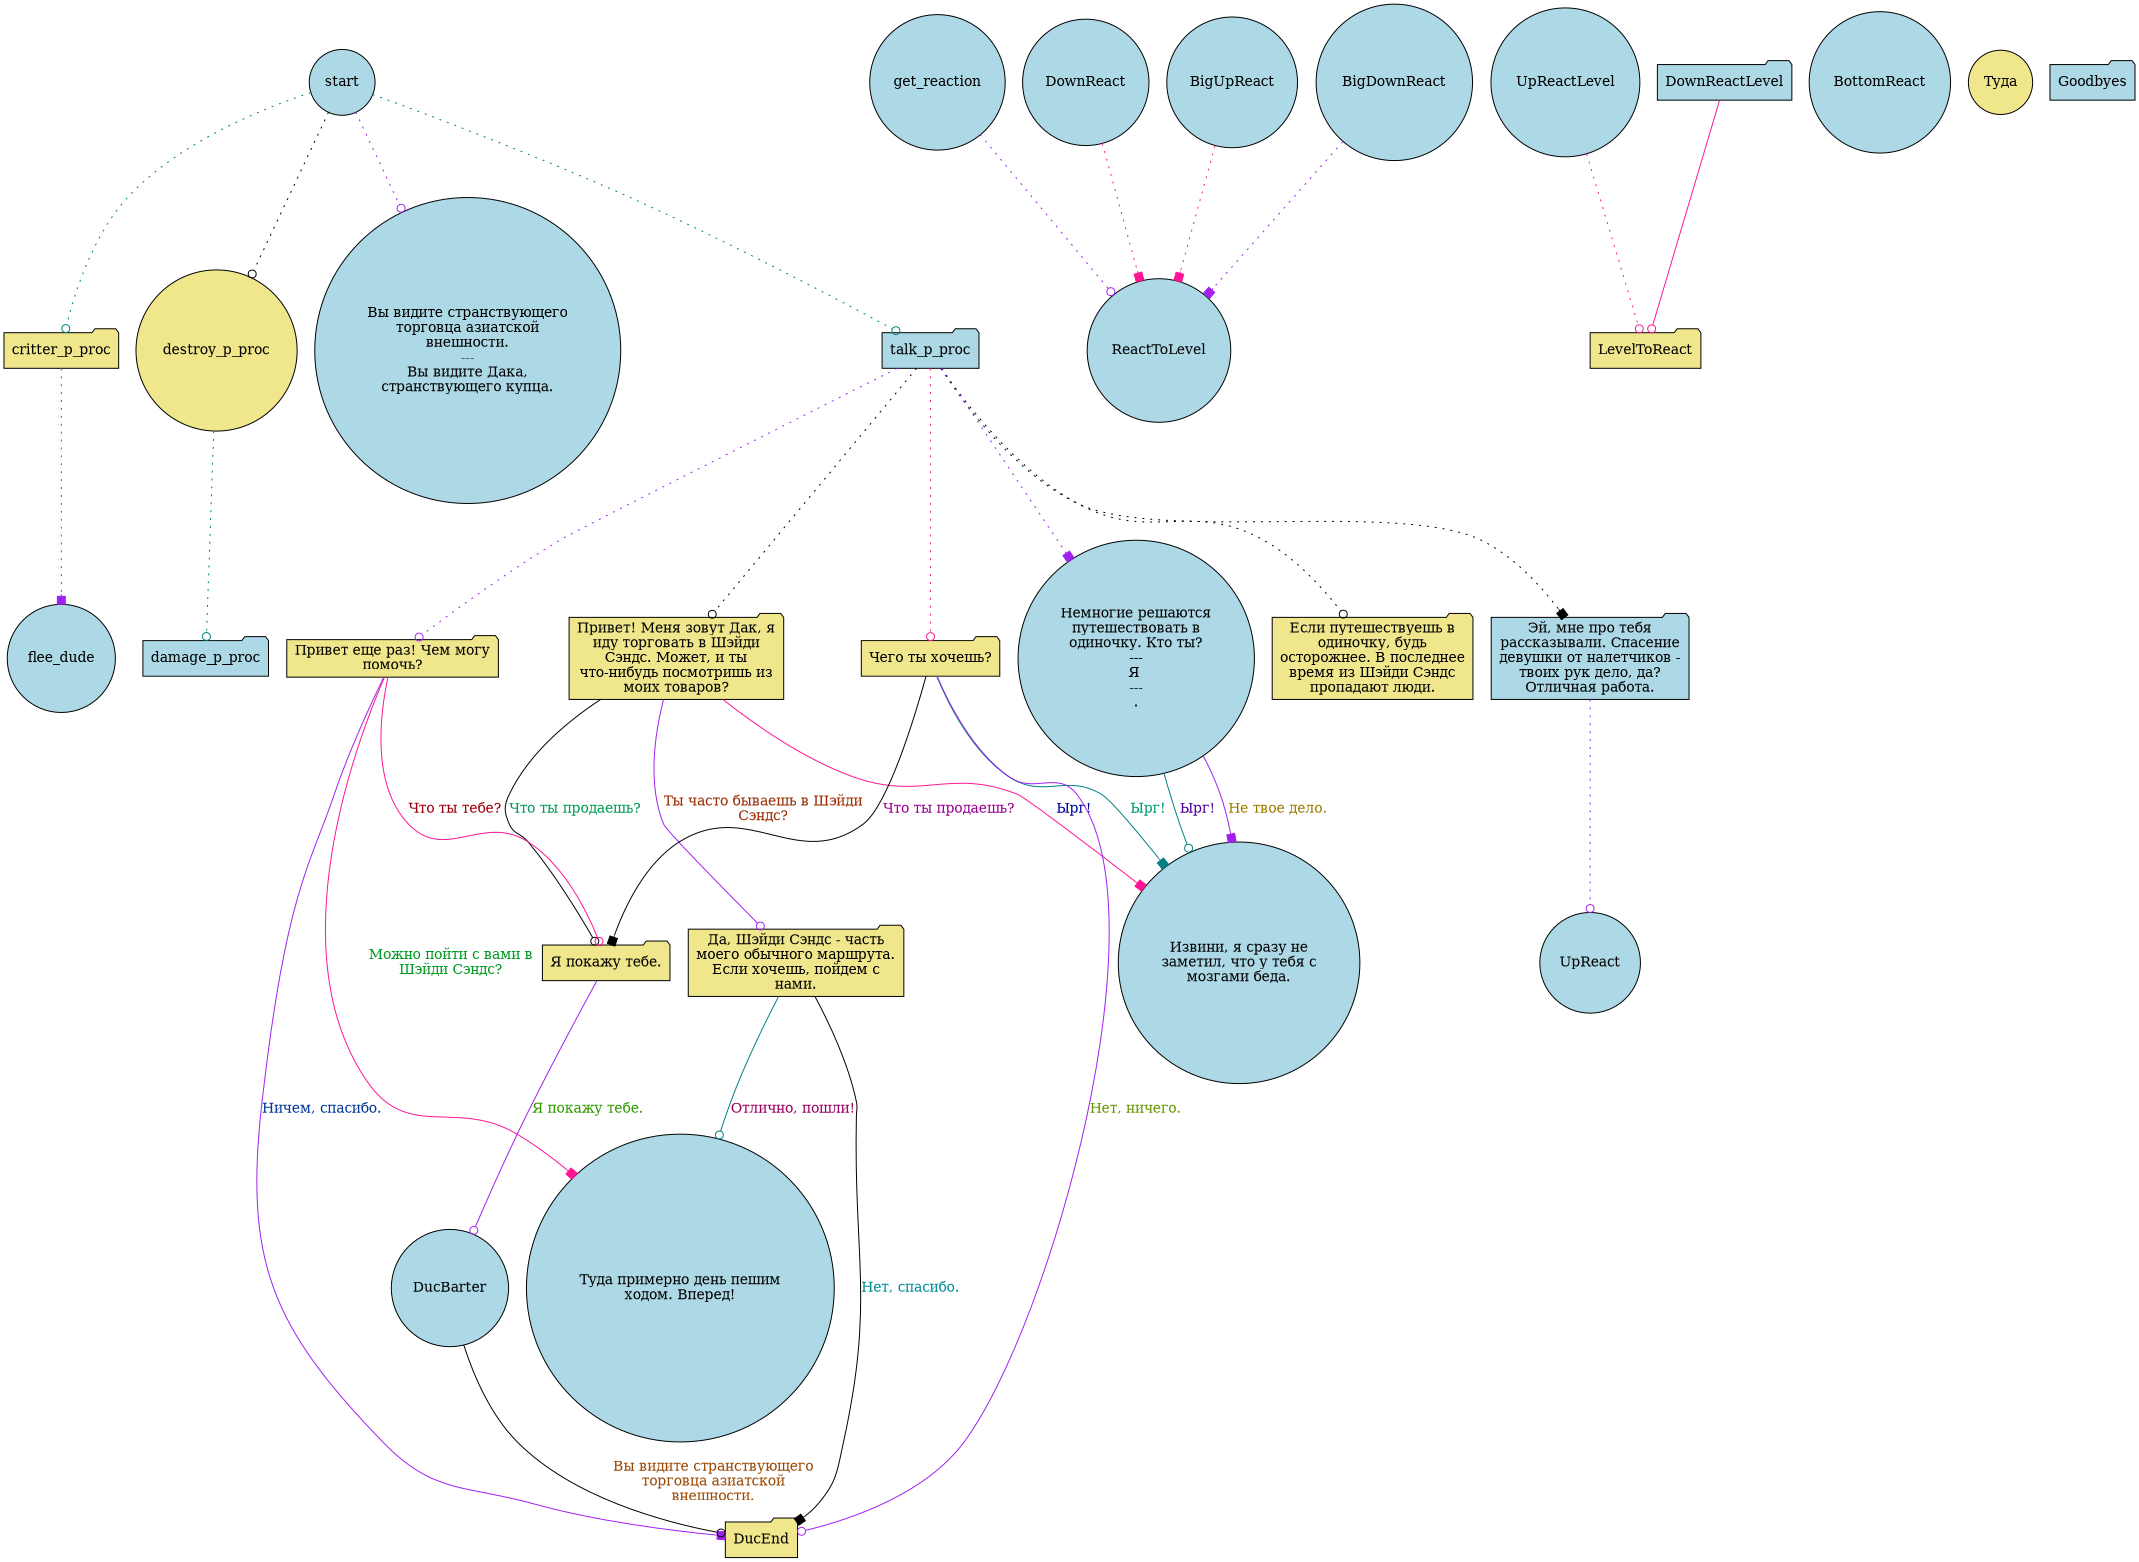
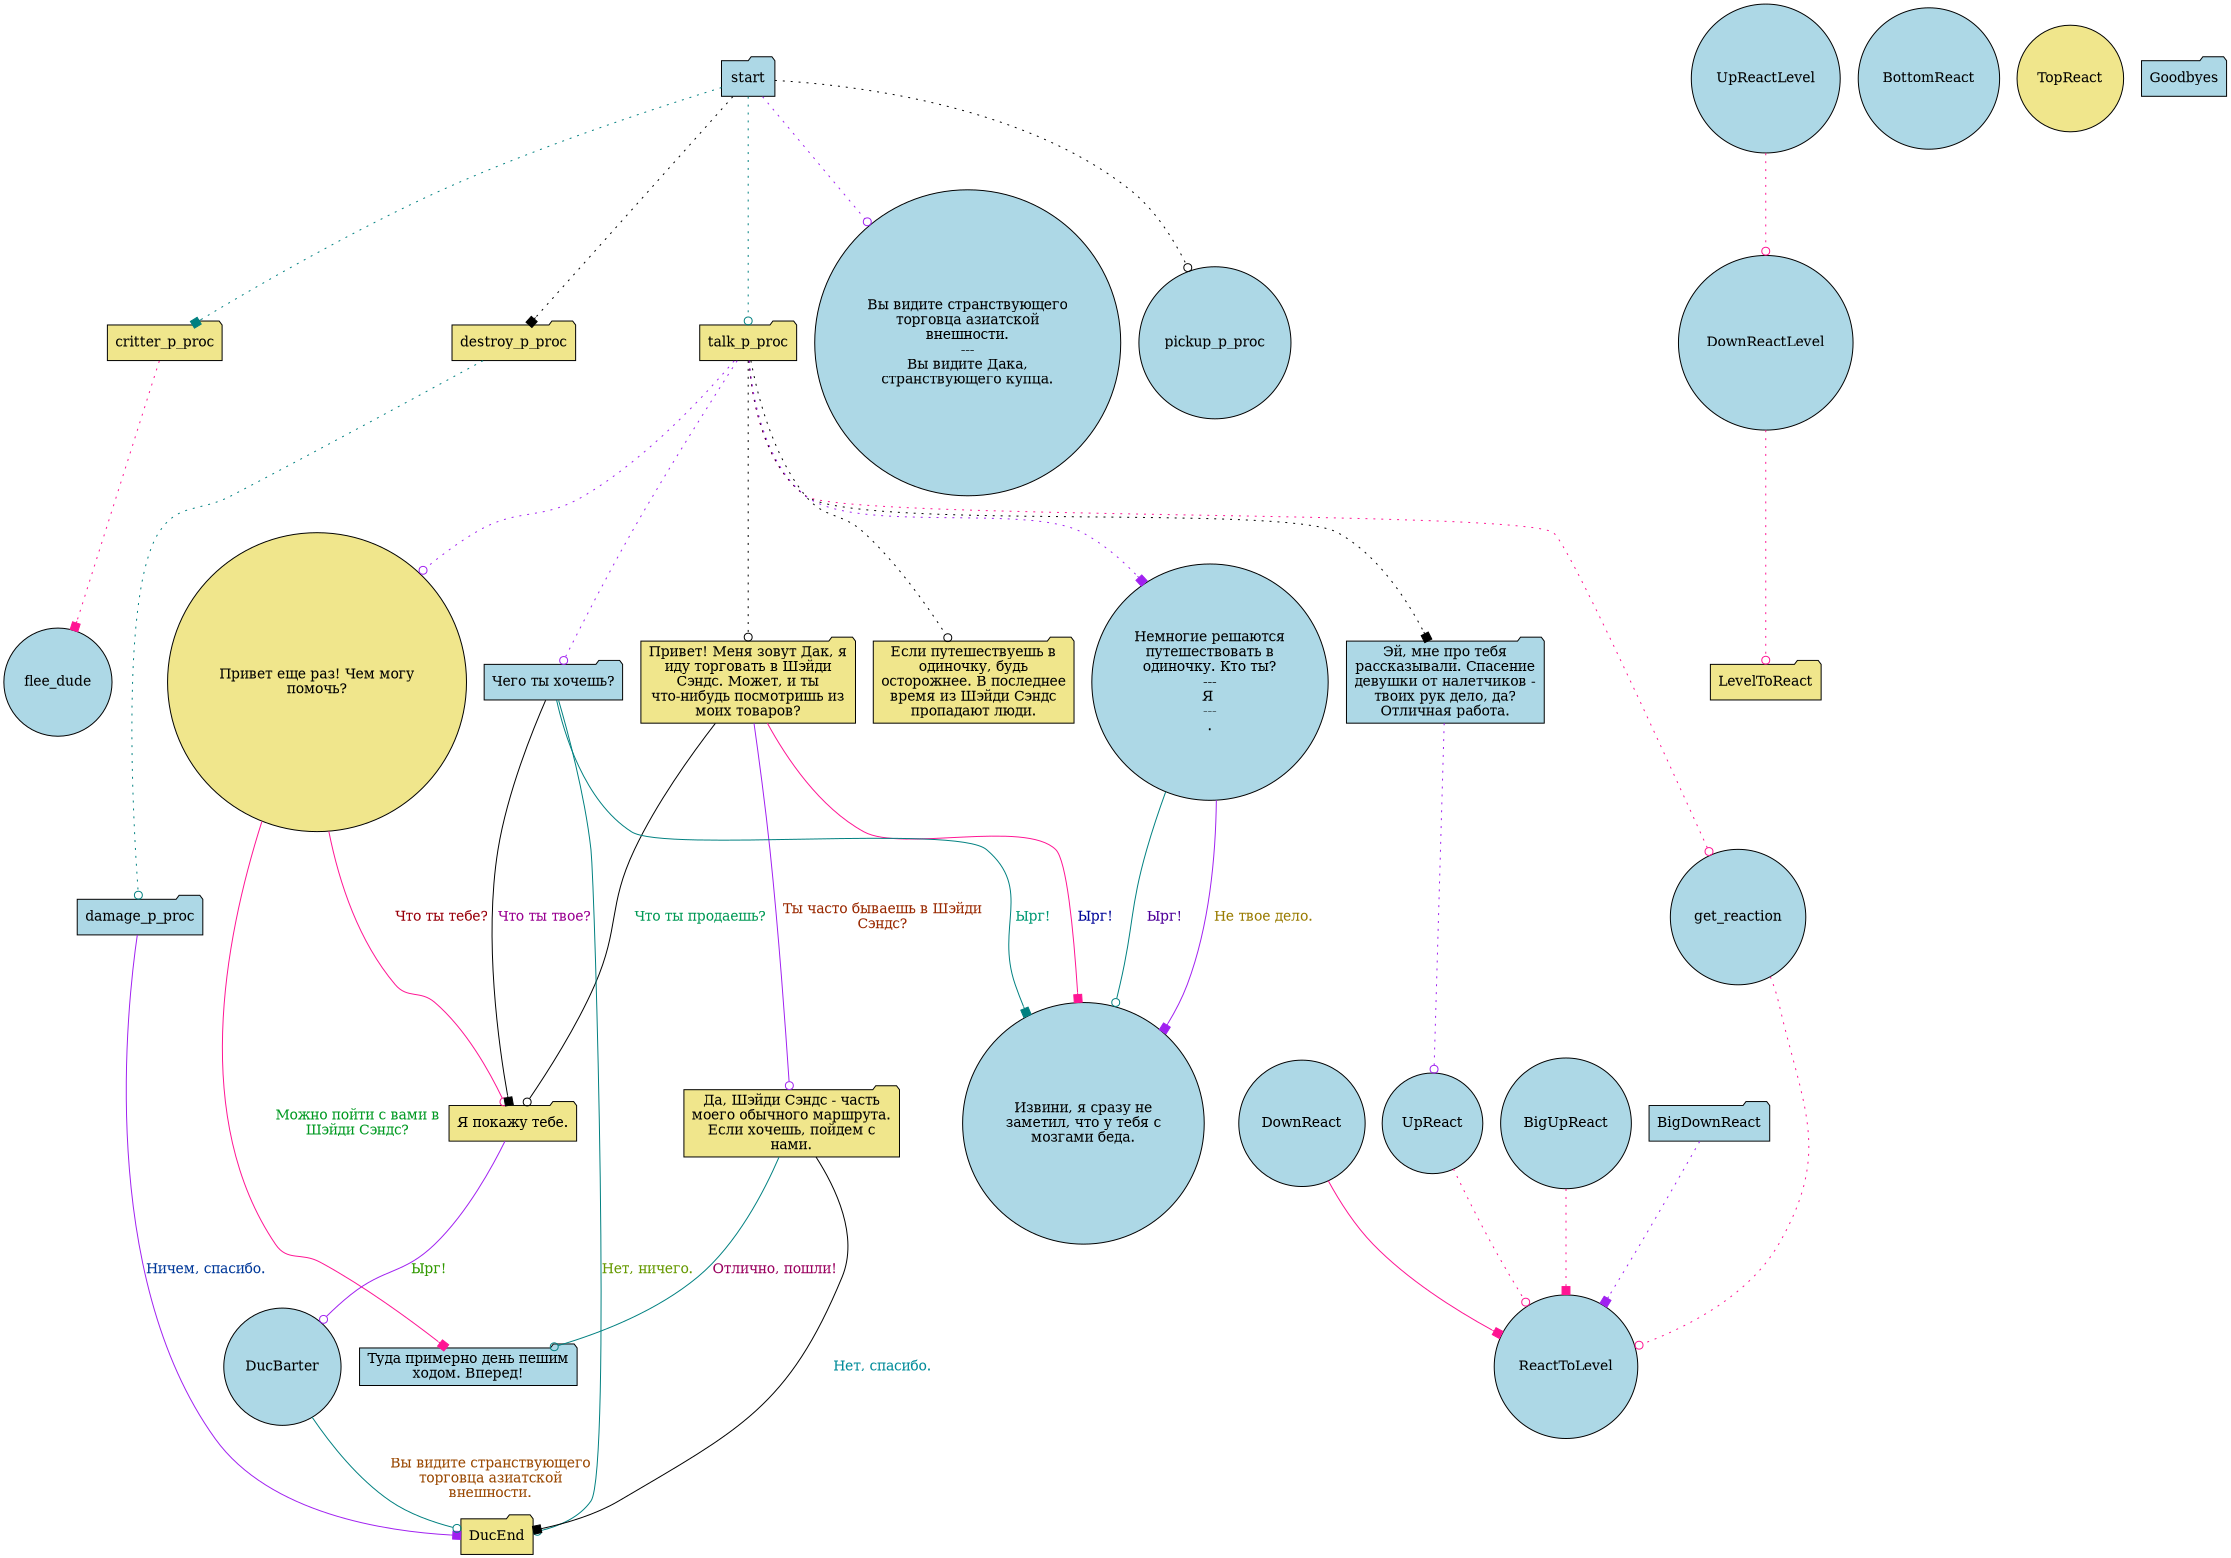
(342, 82) -> (748, 79)
(1394, 82) -> (1709, 1123)
(1725, 82) -> (1766, 343)
(2001, 82) -> (2070, 79)
(154, 174) -> (453, 185)
(291, 191) -> (634, 207)
(1120, 207) -> (1398, 1268)
(1044, 212) -> (1800, 1196)
(1686, 213) -> (1766, 543)
(1612, 239) -> (1766, 200)
none -> (1215, 343)
(217, 351) -> (514, 343)
(931, 351) -> (748, 343)
(61, 481) -> (118, 491)
(931, 500) -> (647, 506)
none -> (1311, 517)
(393, 658) -> (317, 682)
(931, 658) -> (553, 682)
(949, 809) -> (544, 917)
(588, 1109) -> (429, 1270)
(1086, 1120) -> (599, 1129)
none -> (1487, 1235)
(262, 1244) -> (160, 1323)
(680, 1288) -> (468, 1367)
(561, 1476) -> (372, 1487)
